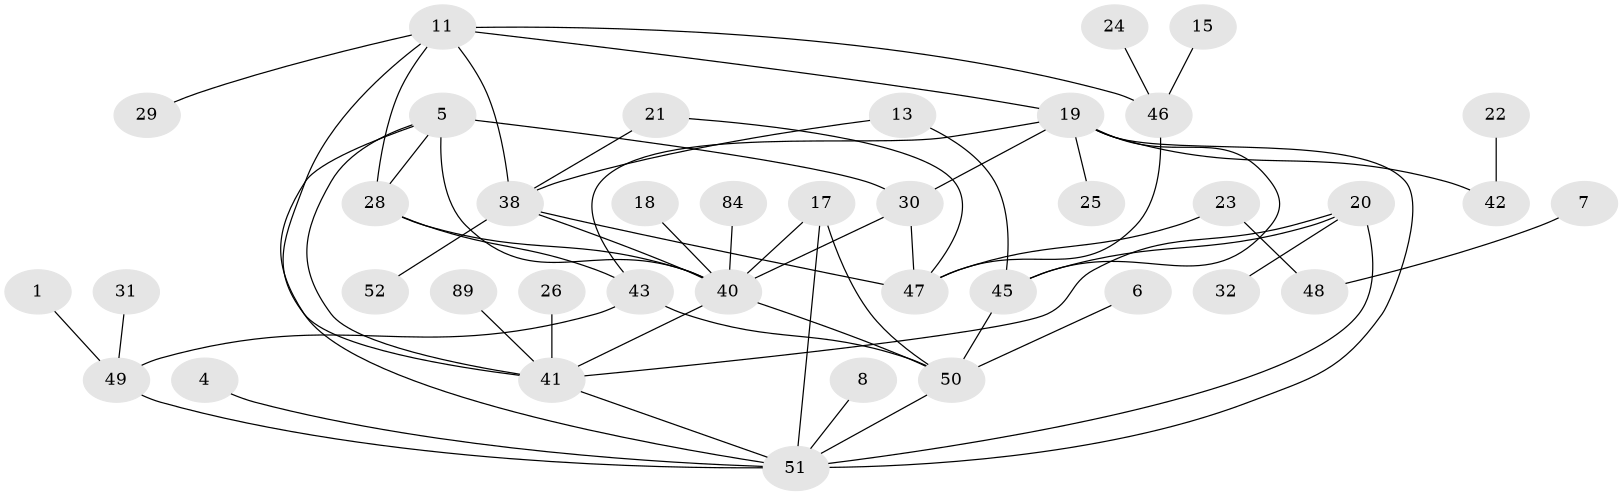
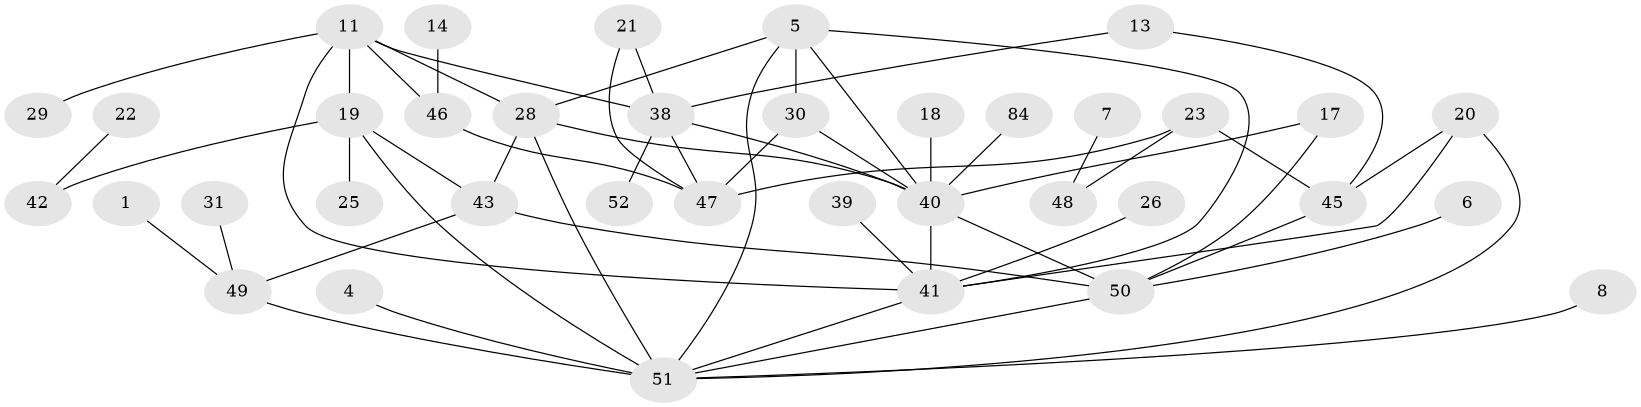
(1115, 27) -> none
(1203, 27) -> (438, 27)
(990, 159) -> none
(1278, 213) -> (1264, 159)
(464, 292) -> (843, 204)
(1226, 292) -> none
(812, 308) -> (588, 251)
